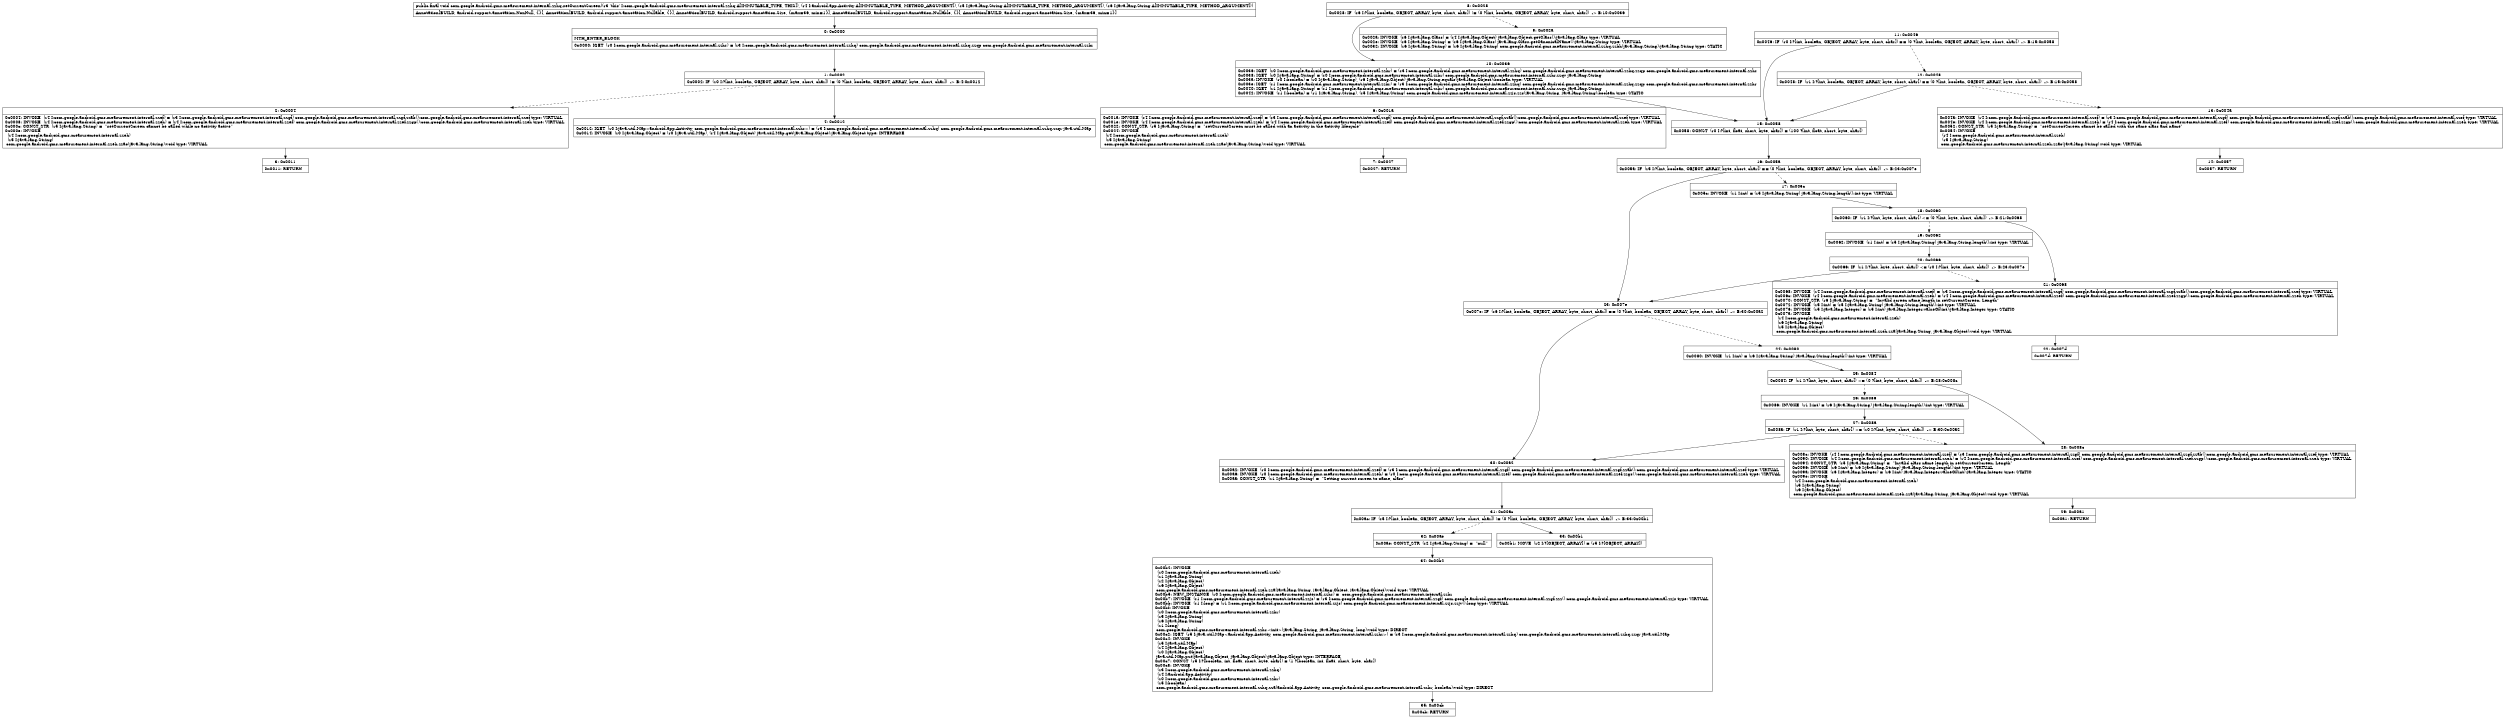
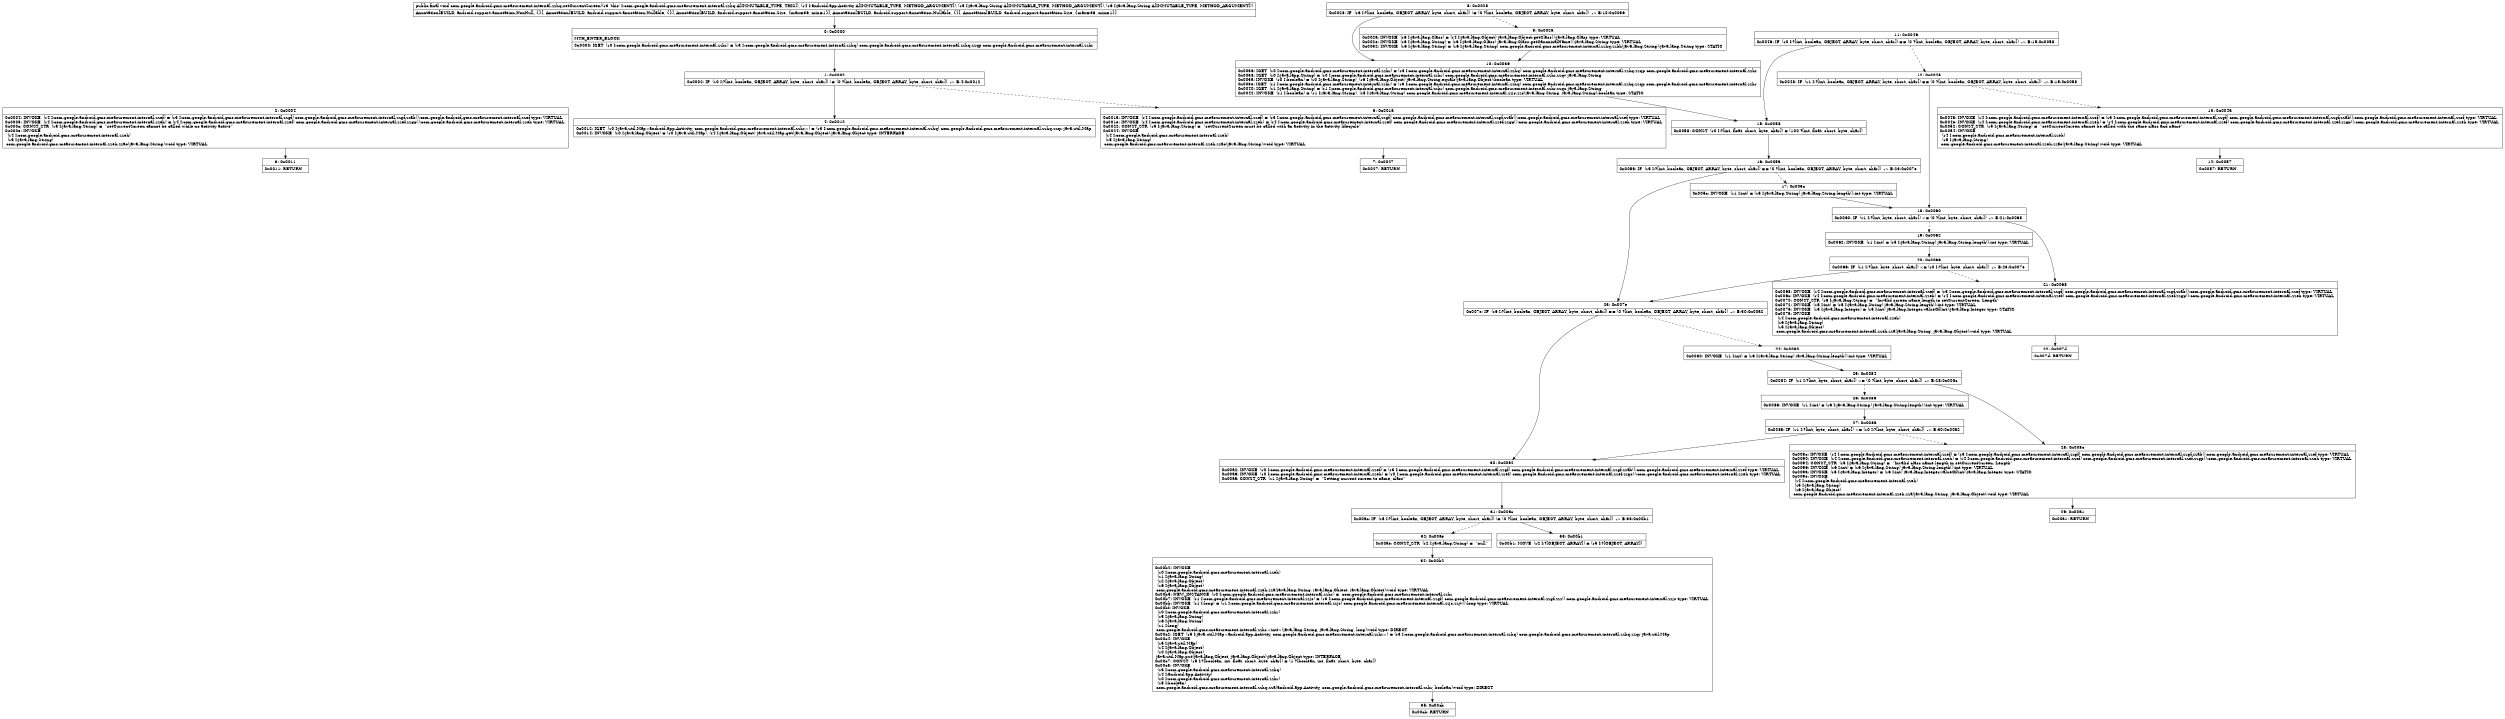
none -> (1525, 54)
(637, 97) -> (1032, 97)
(1850, 103) -> (1929, 145)
